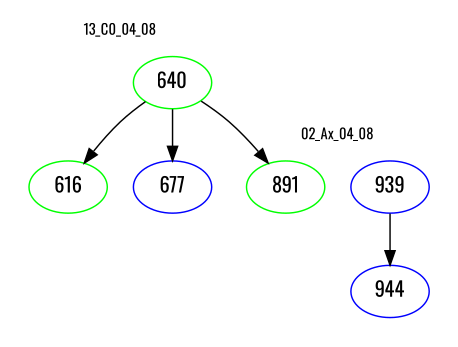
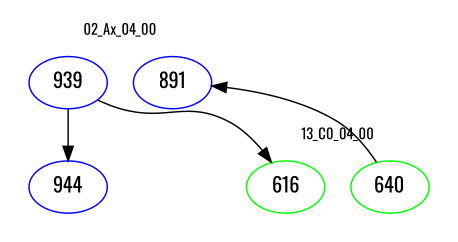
(120, 31) -> (338, 136)
(118, 124) -> (185, 111)
(338, 136) -> (120, 31)
(173, 187) -> none
(286, 187) -> (173, 83)
